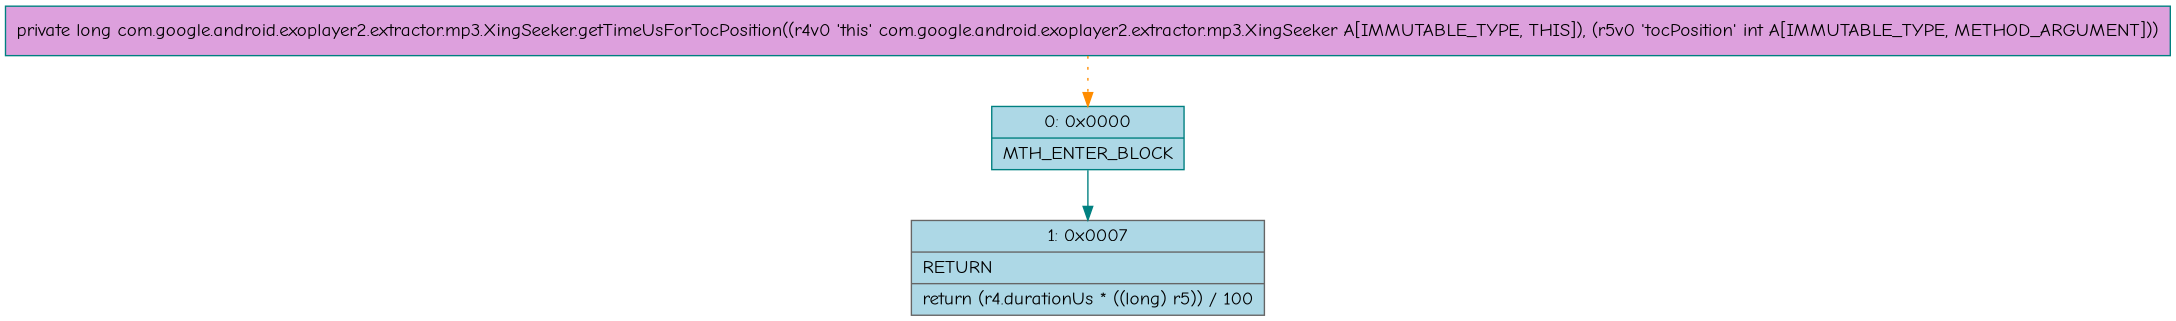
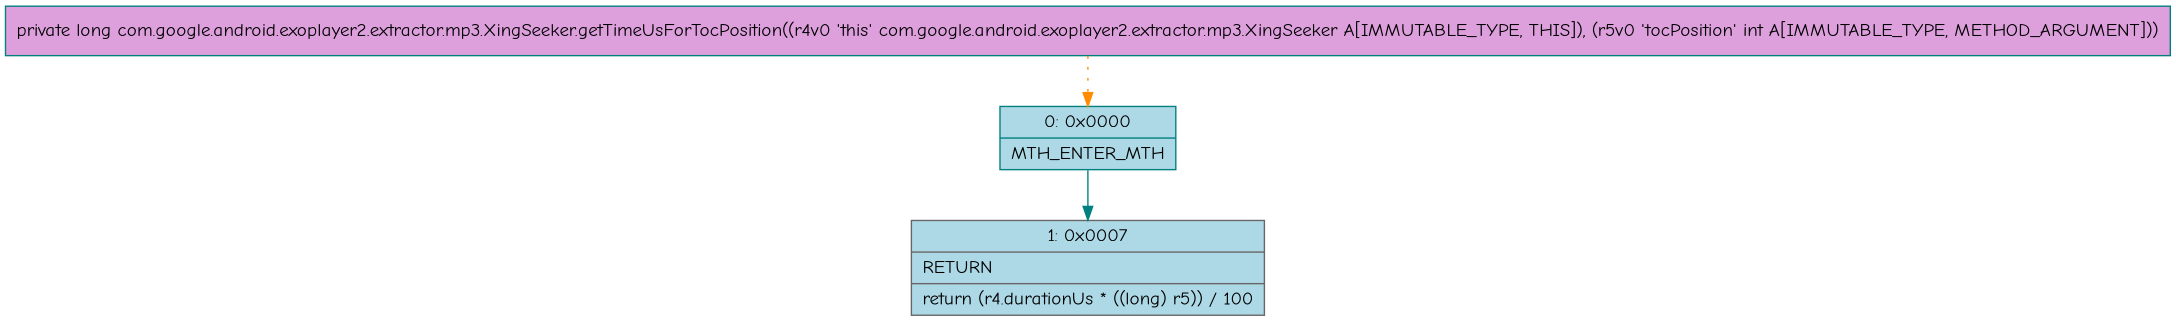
(1088, 153) -> (1088, 153)
